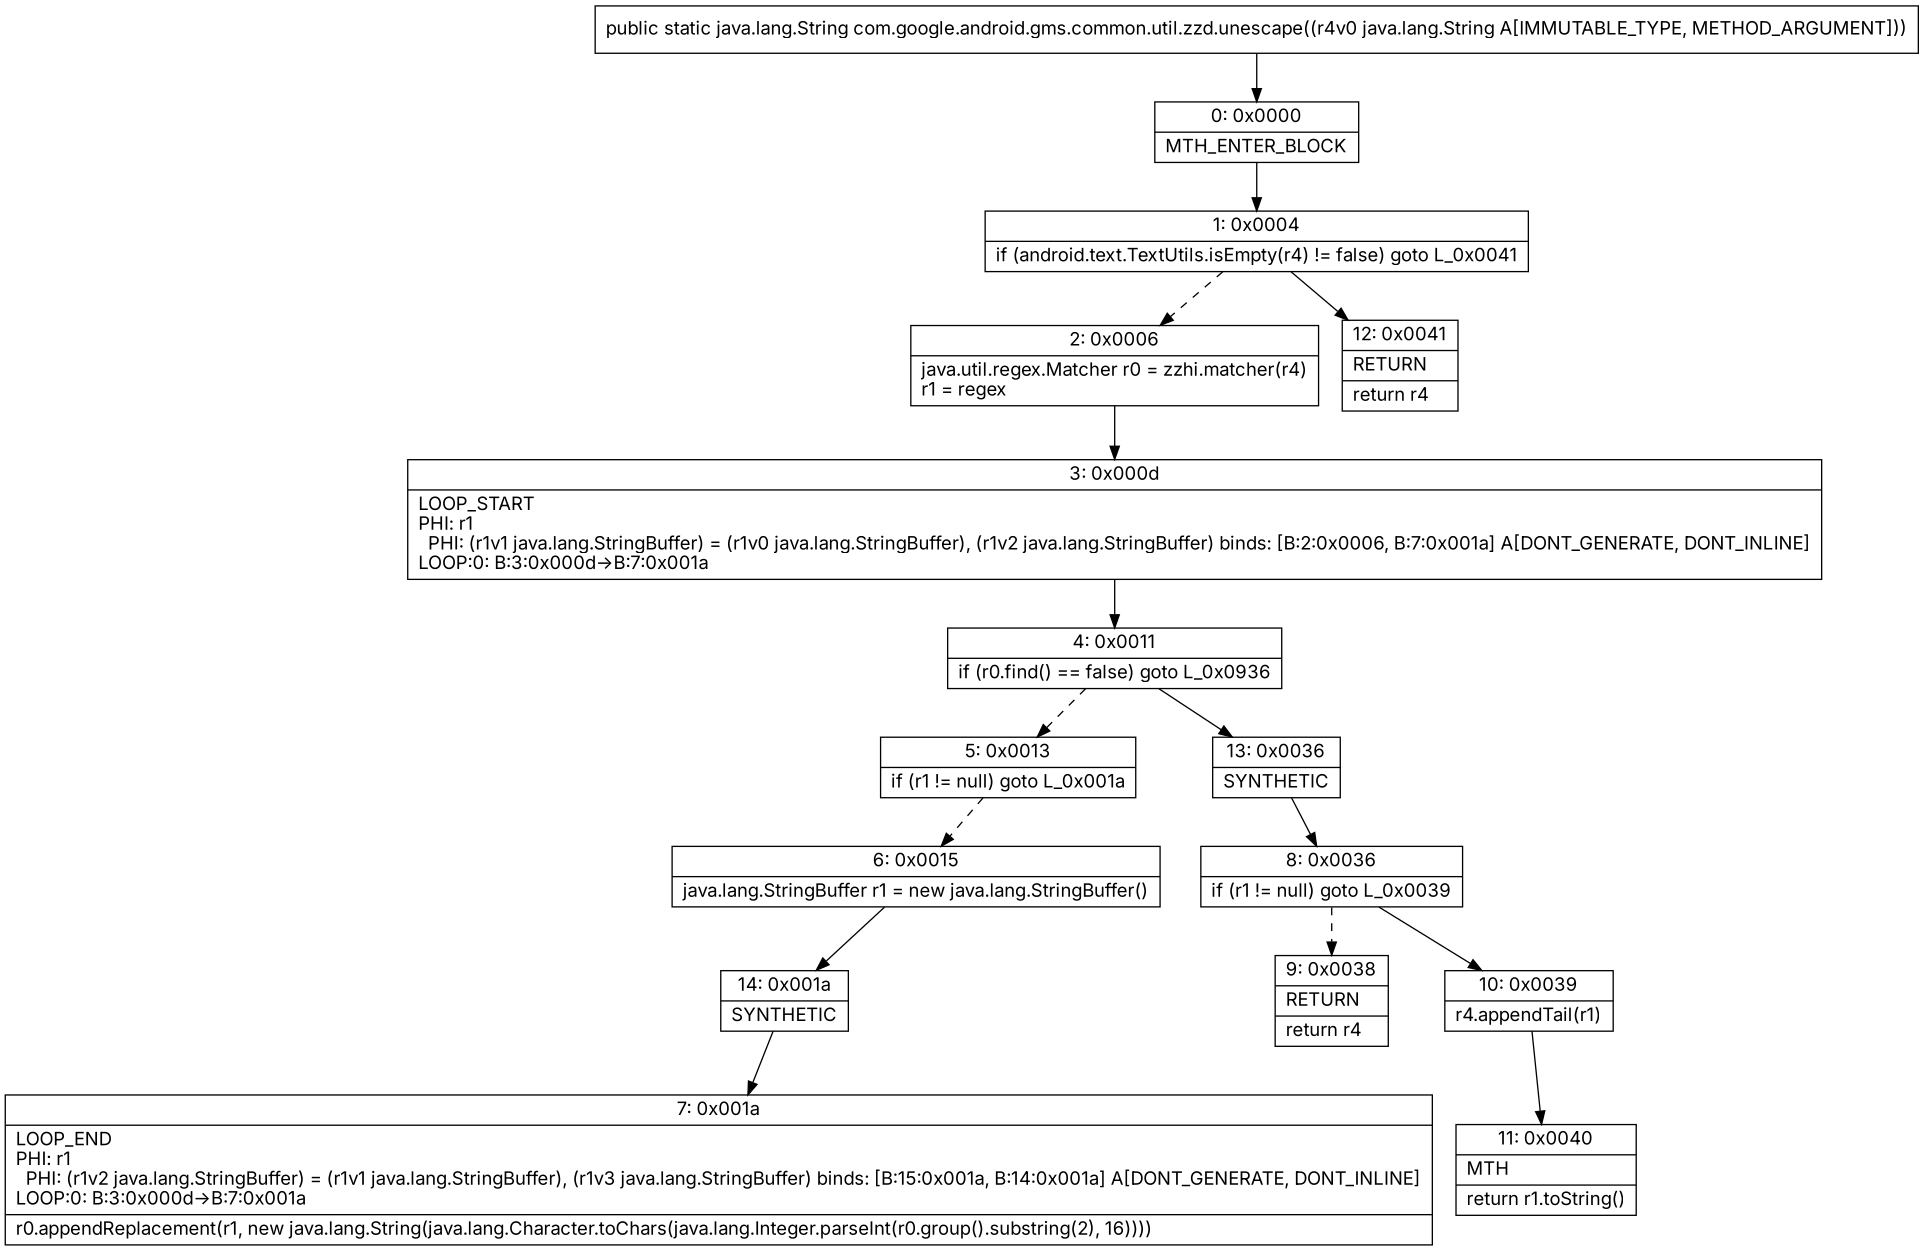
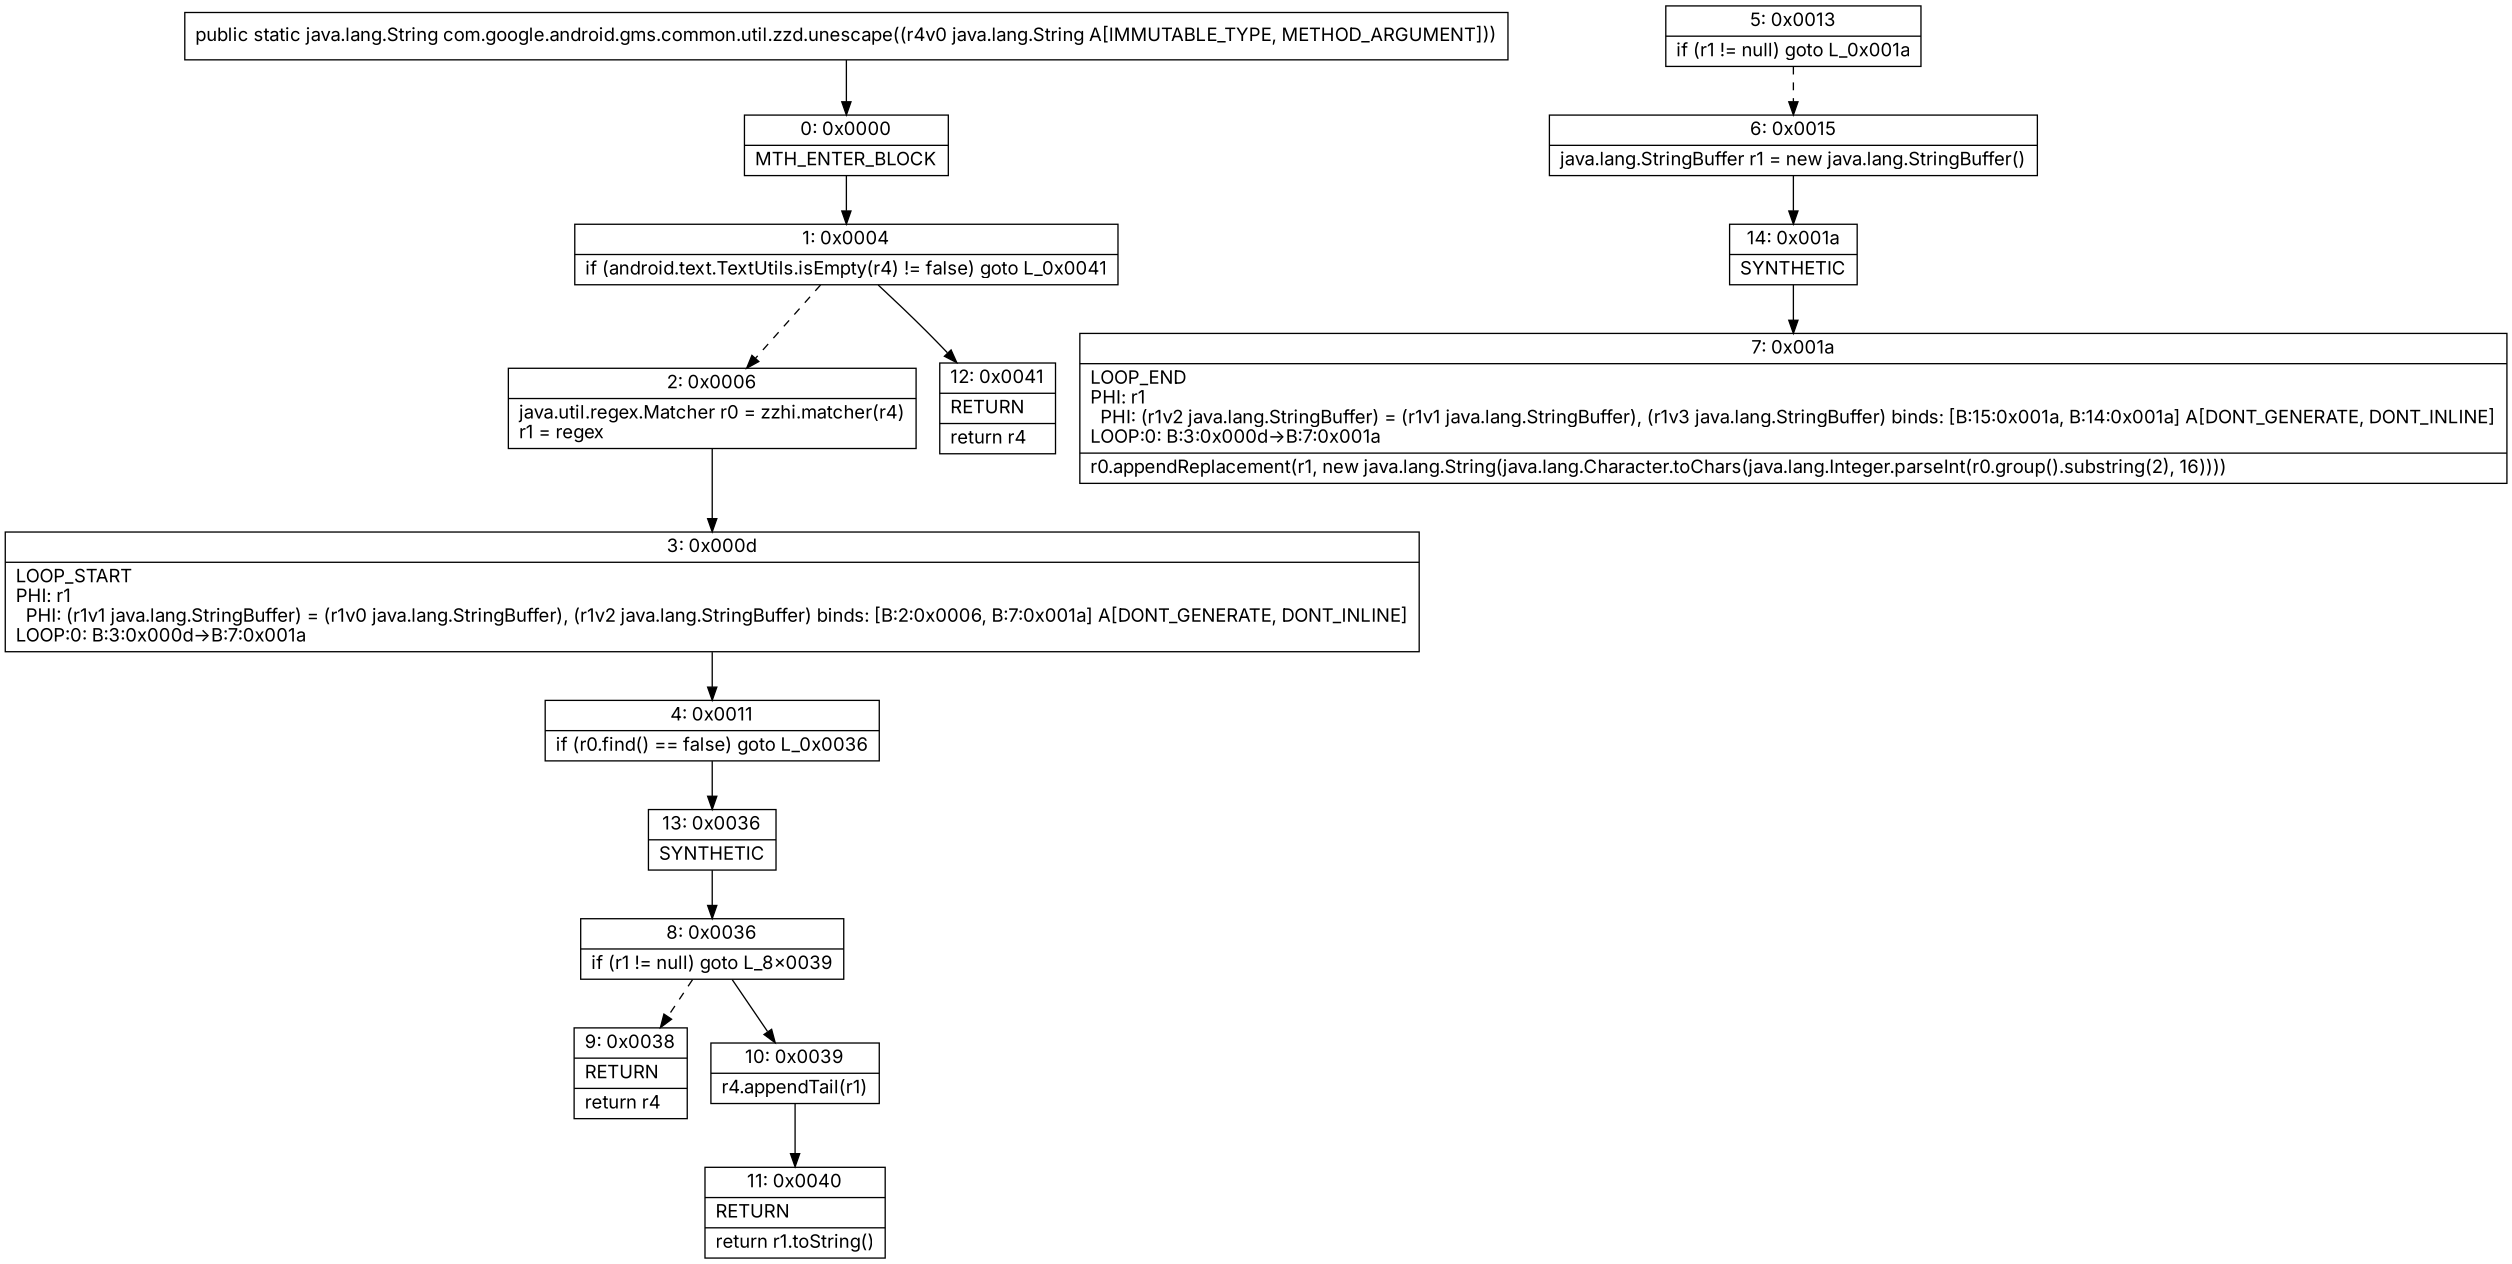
(1115, 673) -> (712, 745)
(1066, 708) -> none
(1332, 891) -> (712, 963)
(1488, 1169) -> (753, 1212)
